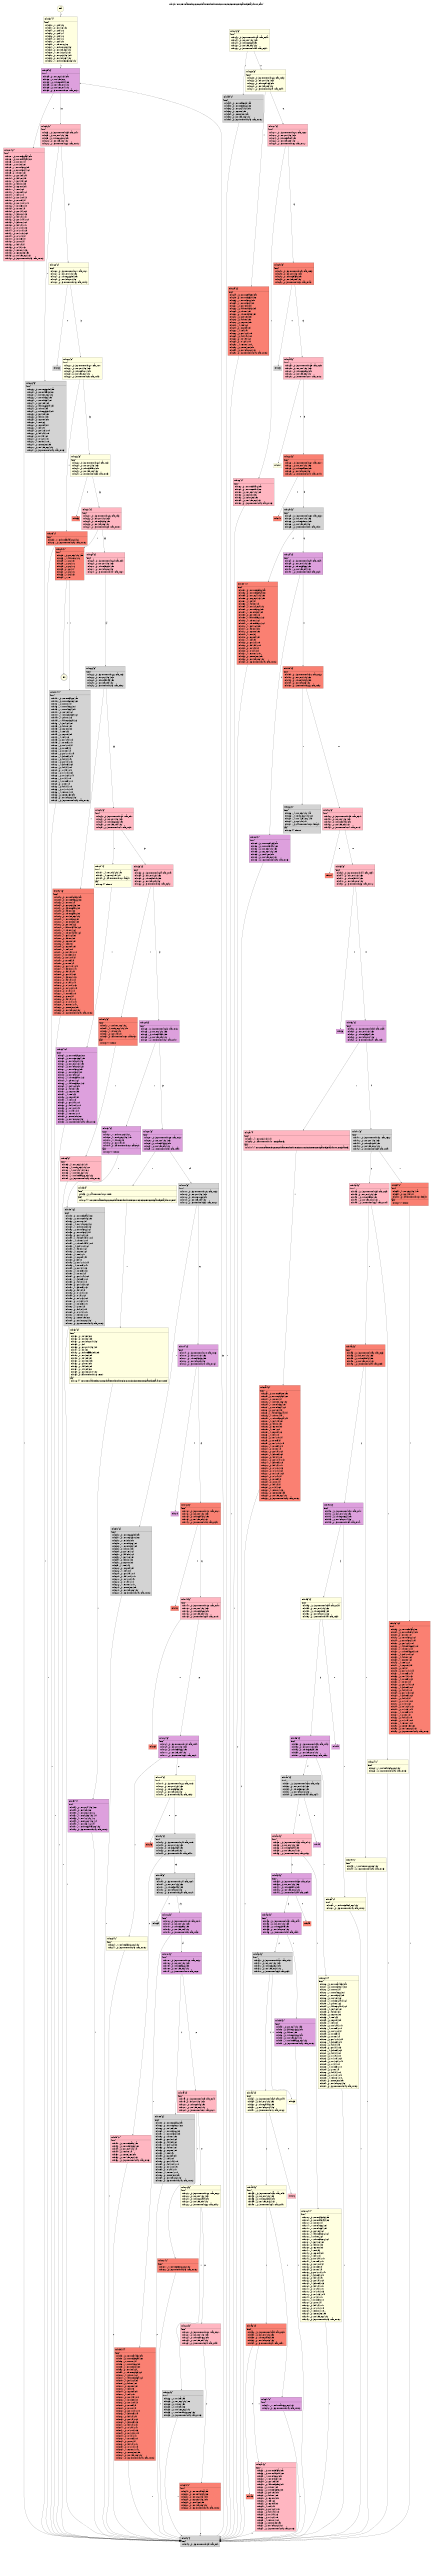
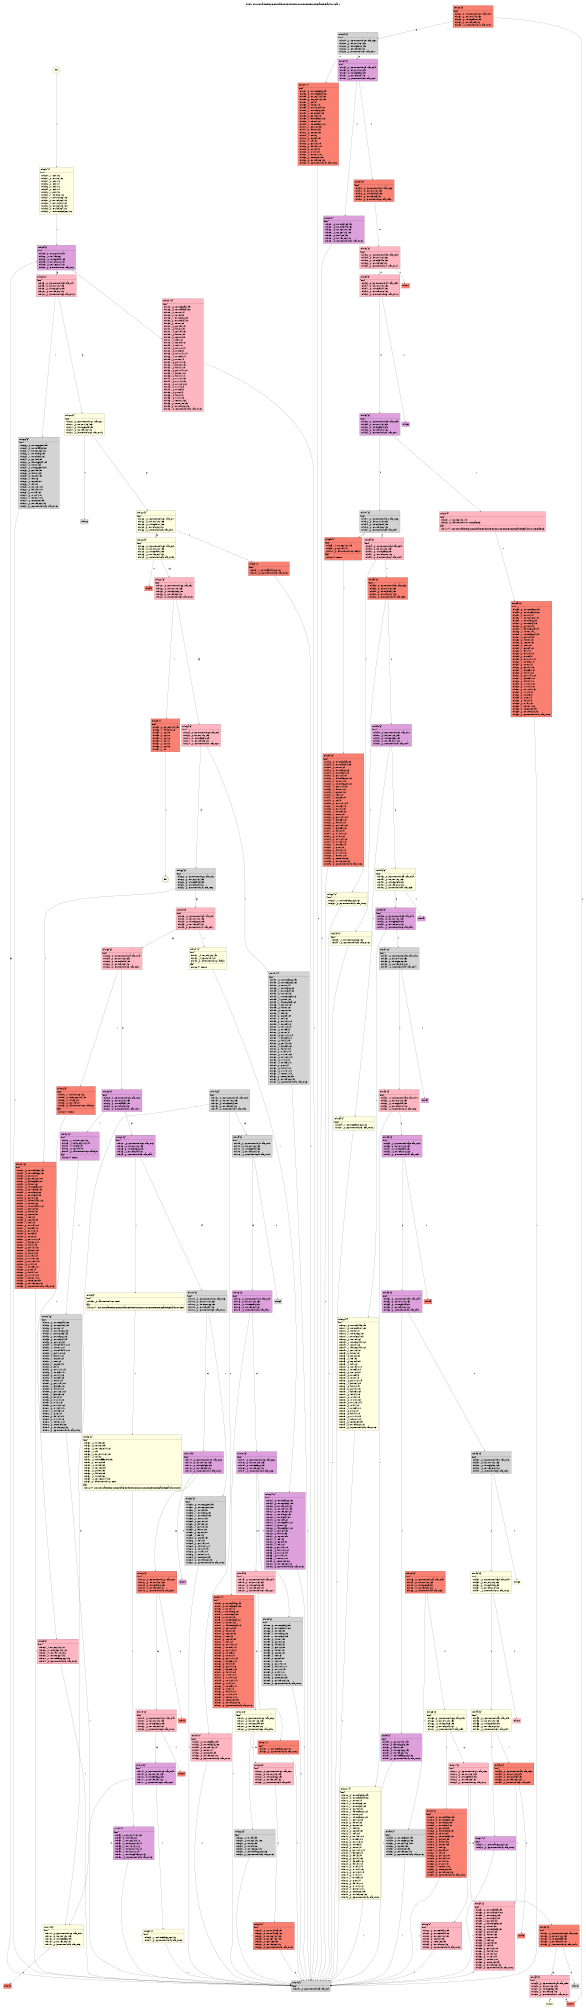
(60, 9) -> (56, 70)
(250, 40) -> (425, 1582)
(303, 416) -> (565, 1999)
(70, 635) -> (244, 860)
(302, 819) -> none
(175, 1815) -> (79, 1474)
